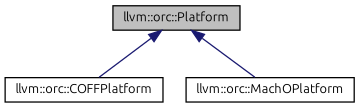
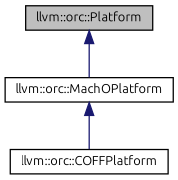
(125, 58) -> (89, 132)
